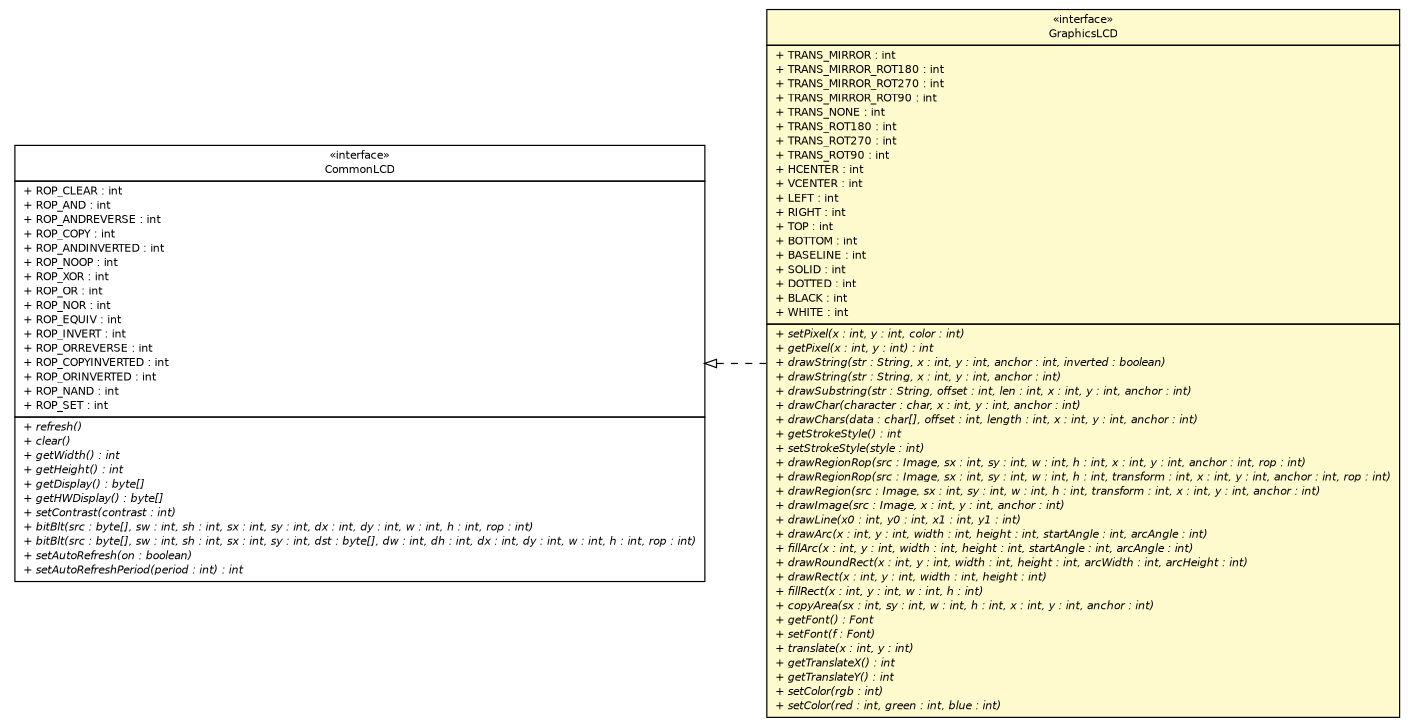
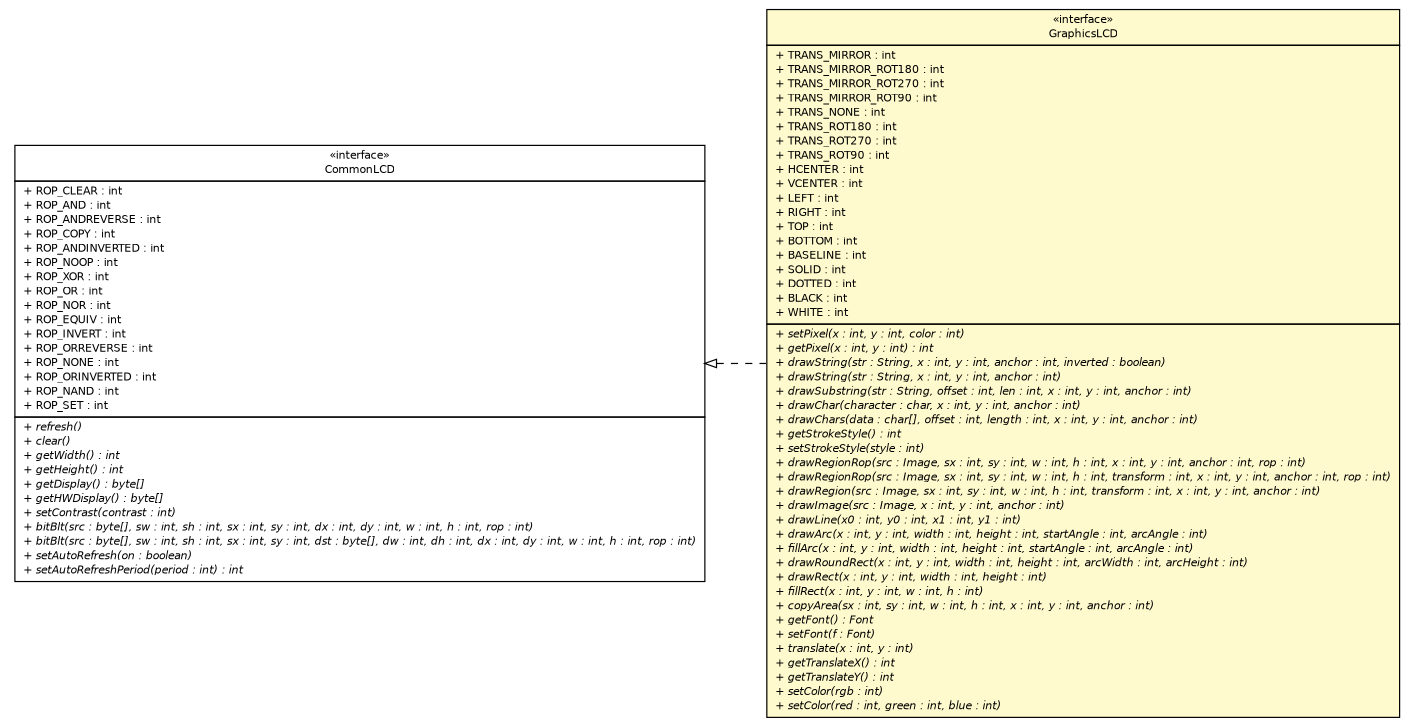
(97, 363) -> (72, 363)
